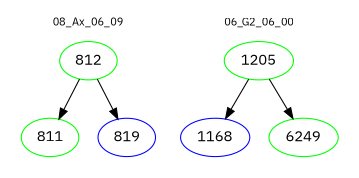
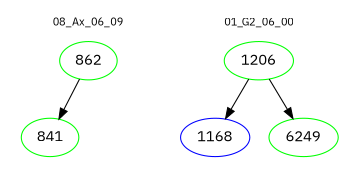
(259, 23) -> (259, 23)
(88, 61) -> (88, 61)
(259, 61) -> (259, 61)
(50, 137) -> (50, 137)
(127, 137) -> none
